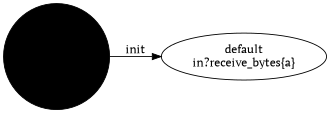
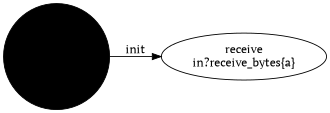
(244, 57) -> (244, 57)
